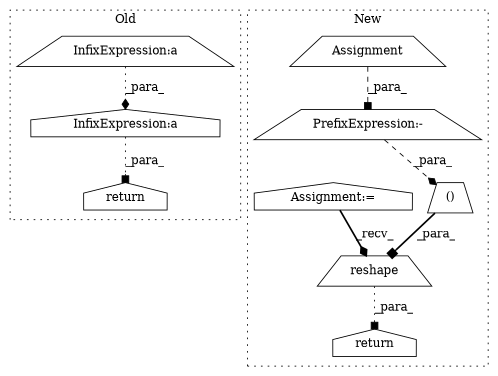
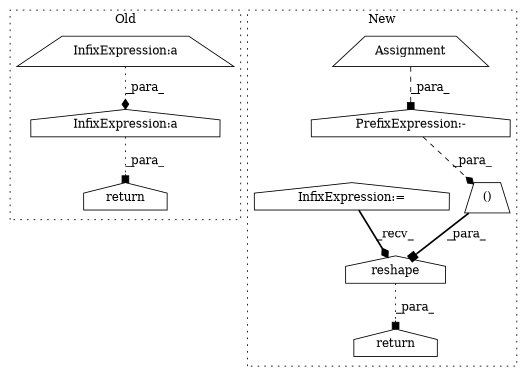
(368, 125) -> (411, 125)
(333, 198) -> (352, 198)
(375, 271) -> (396, 271)
